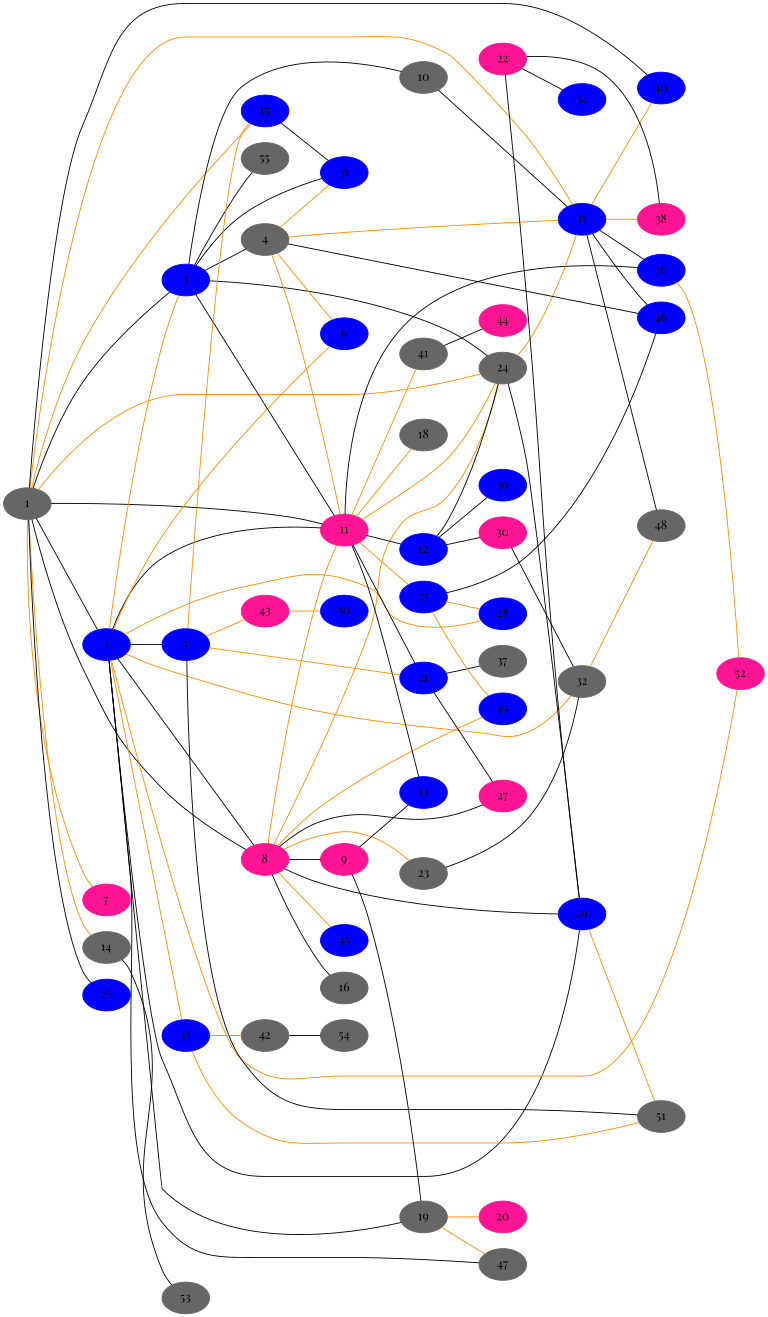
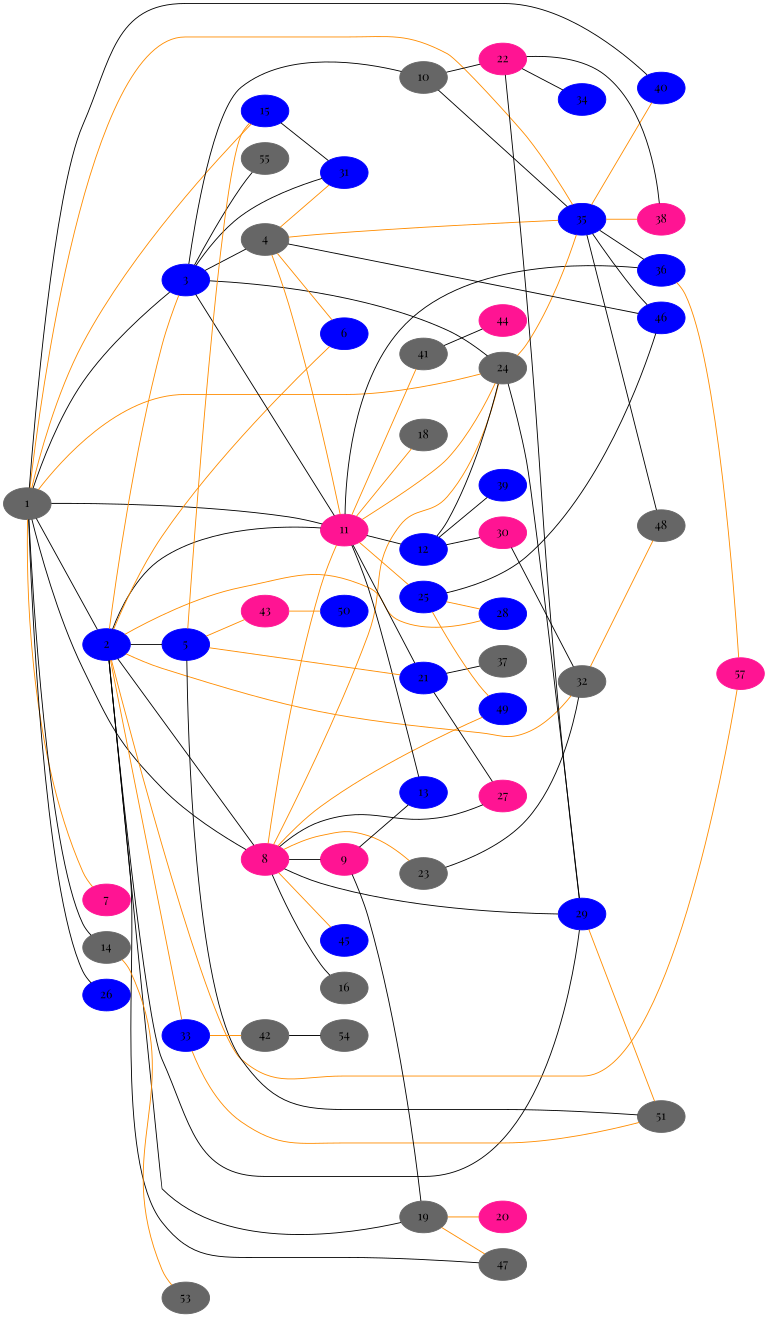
none -> (457, 70)
(741, 674) -> (741, 674)
(56, 815) -> (56, 815)
(148, 1122) -> (148, 1122)
